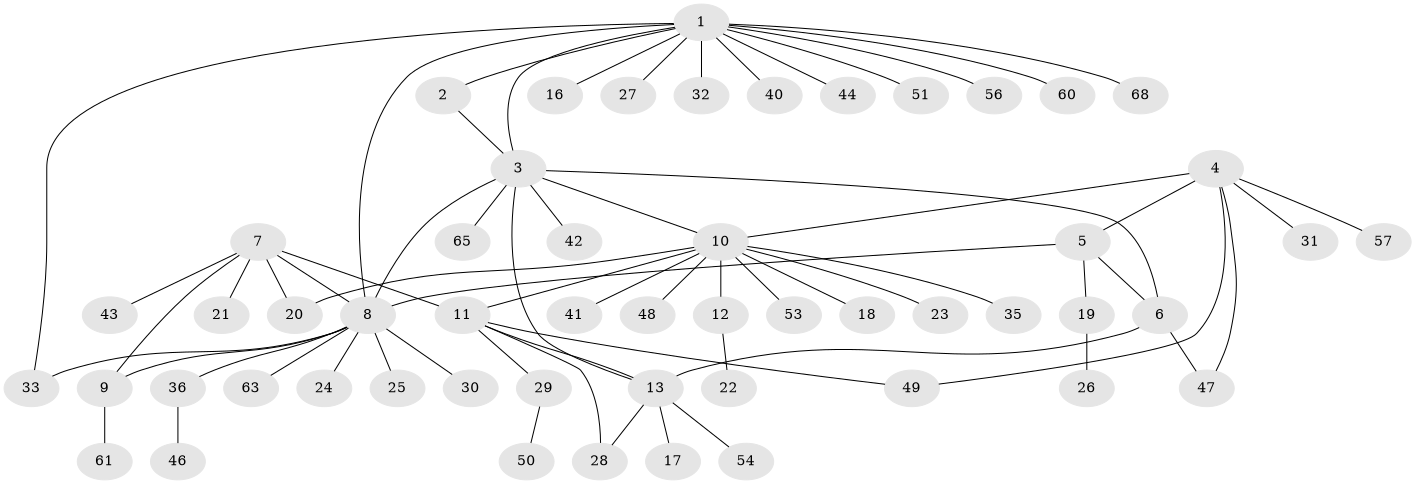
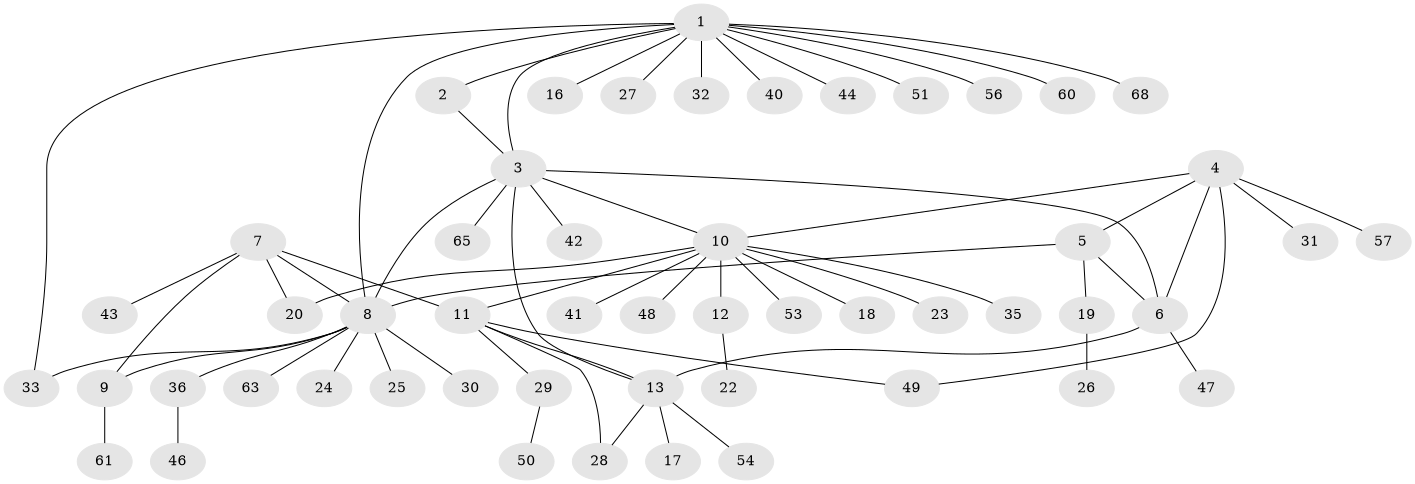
(1236, 280) -> (1188, 242)
(222, 315) -> none
